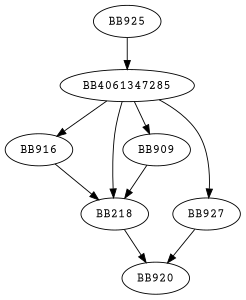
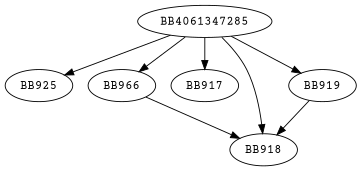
(127, 49) -> (122, 54)
(39, 150) -> (122, 86)
(157, 150) -> (323, 86)
(115, 214) -> (264, 150)
(207, 214) -> (205, 86)
(156, 278) -> none
